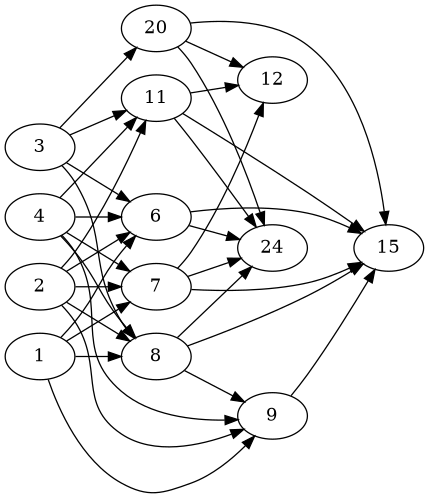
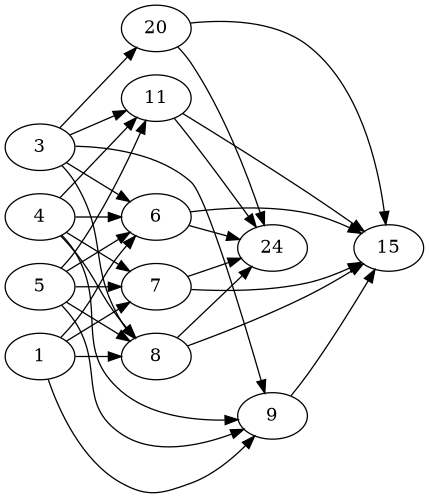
(273, 80) -> none
(40, 287) -> (40, 287)
(209, 383) -> (210, 221)
